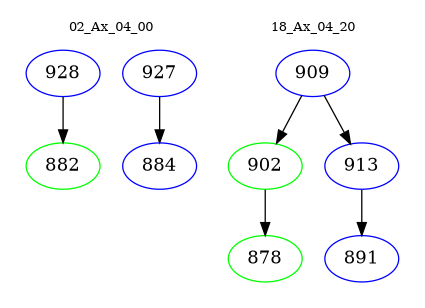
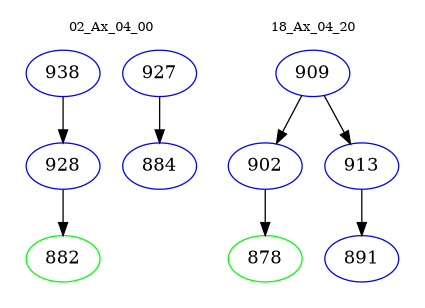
none -> (63, 73)
(265, 166) -> (265, 166)
